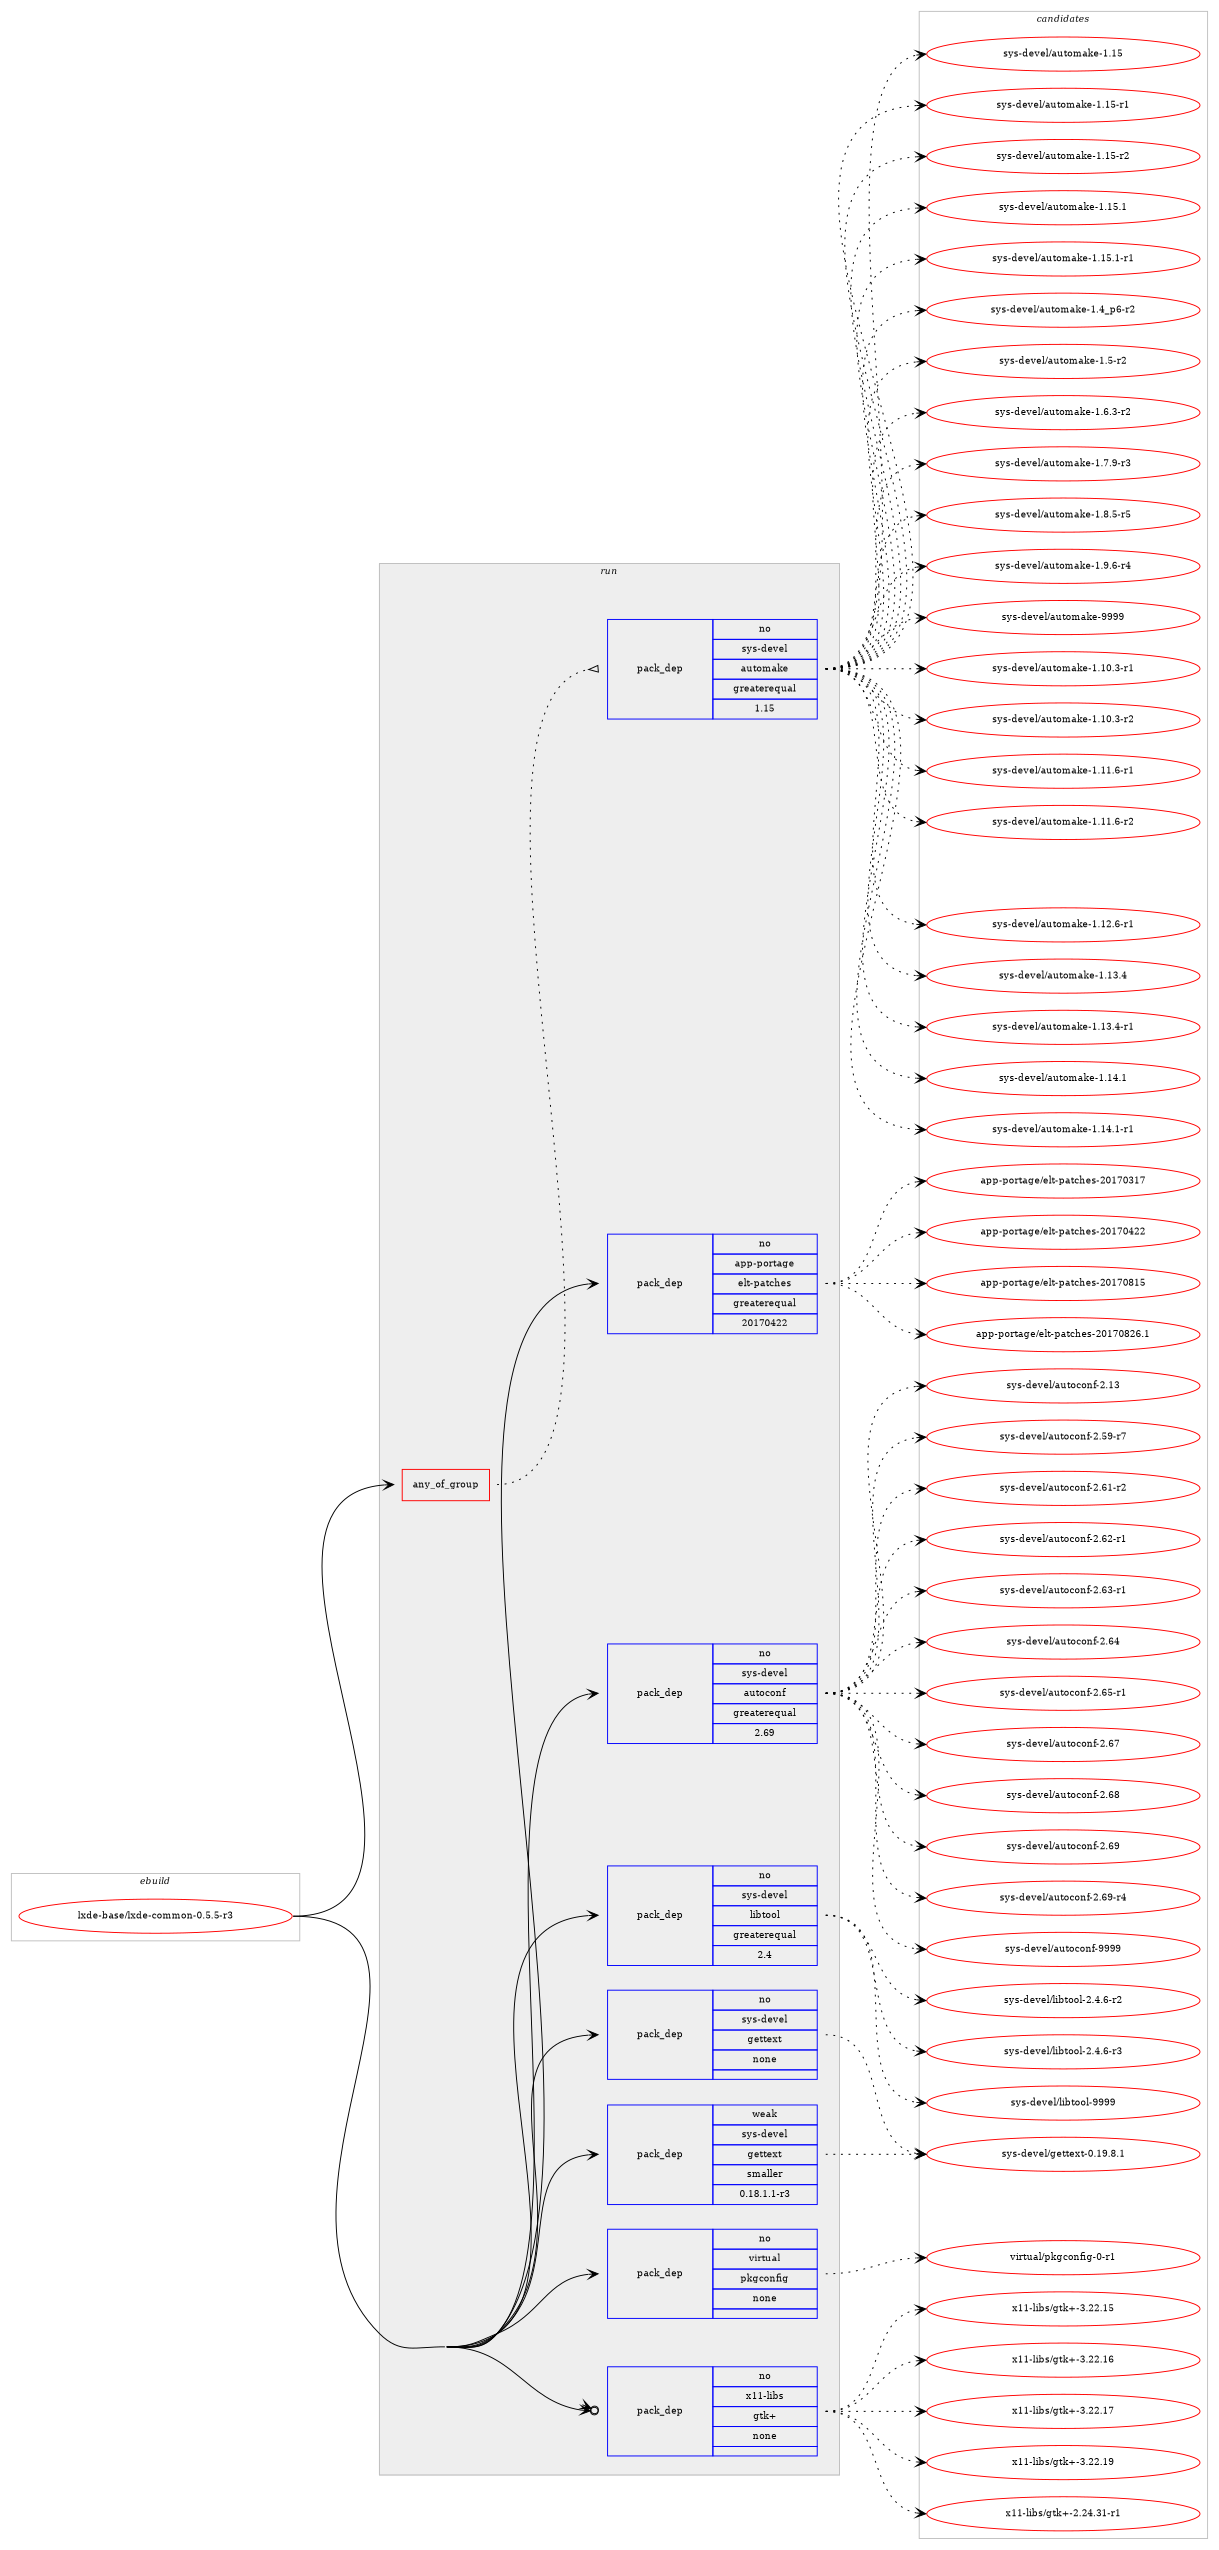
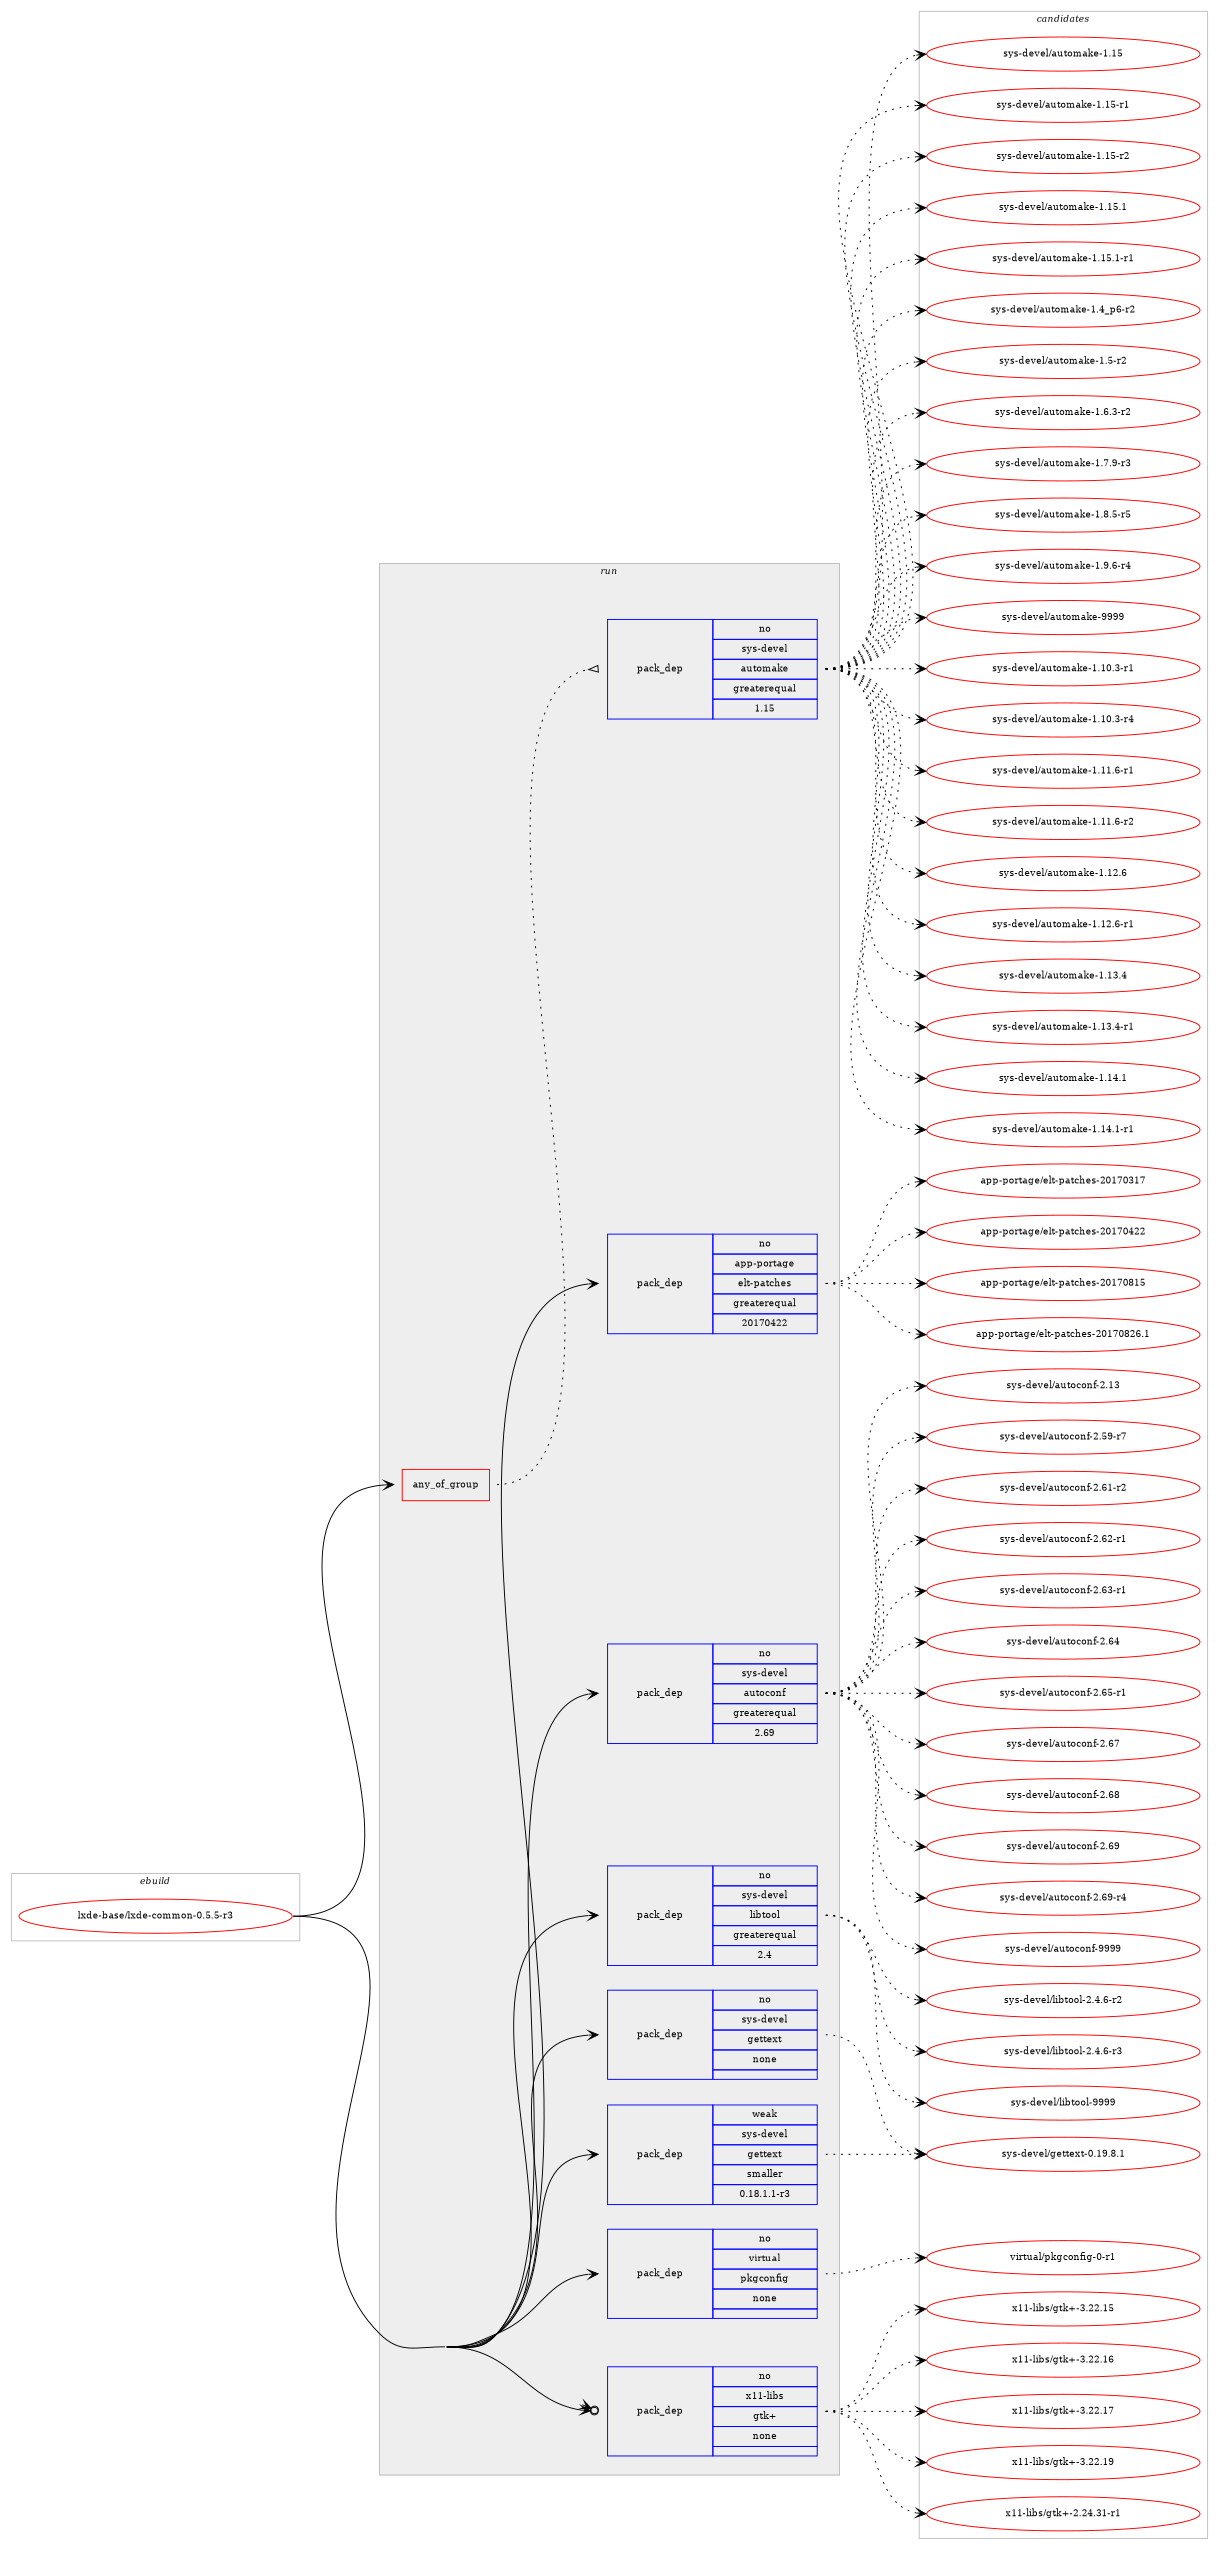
(1063, 720) -> (1063, 720)
none -> (1063, 874)
